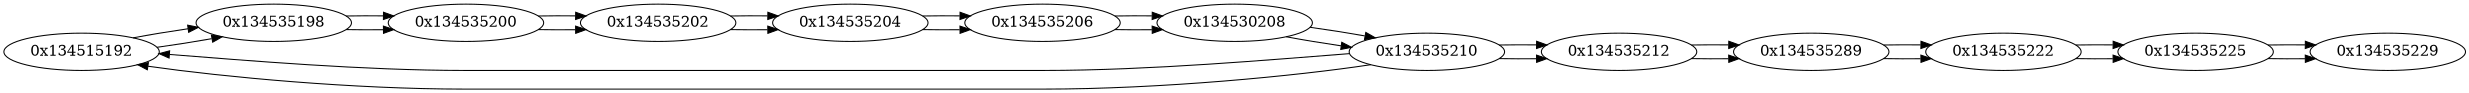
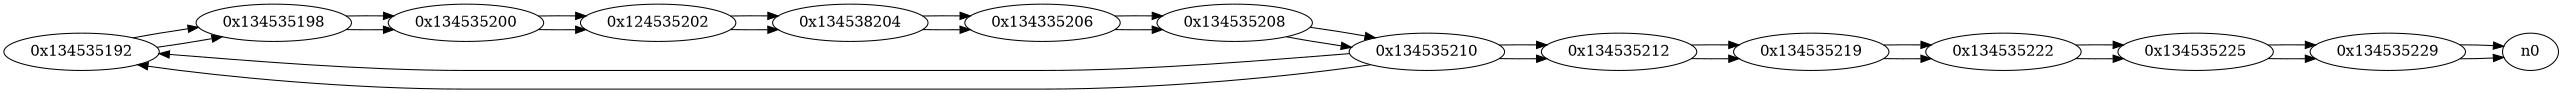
(658, 23) -> (658, 23)
(850, 23) -> (850, 23)
(1043, 23) -> (1043, 23)
(1235, 23) -> (1235, 23)
(82, 52) -> (82, 52)
(1811, 52) -> (1811, 52)
none -> (2530, 52)
